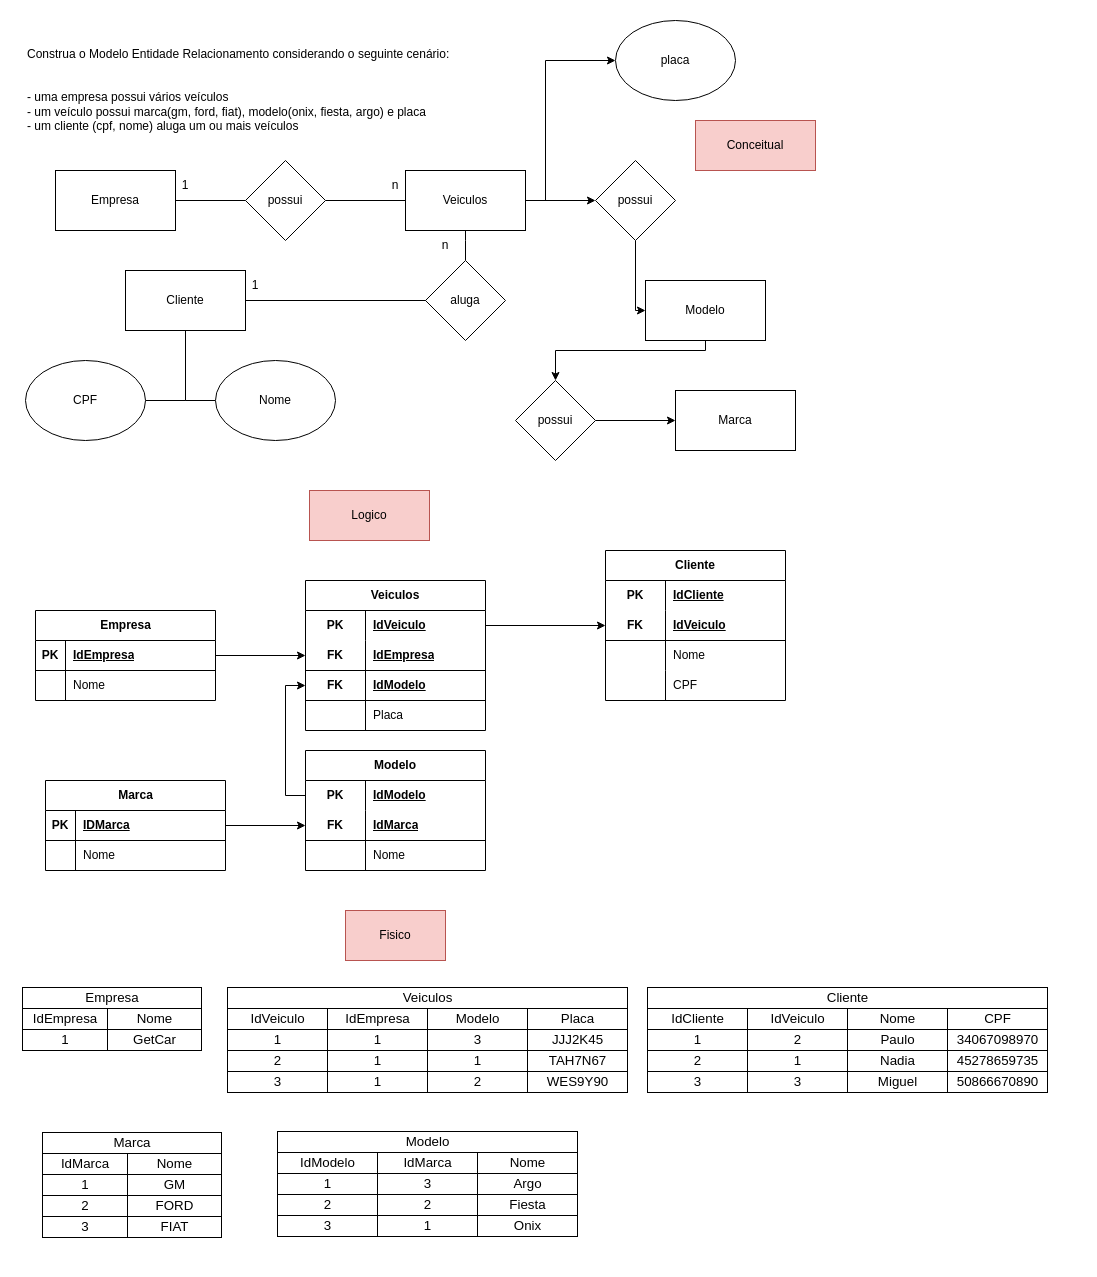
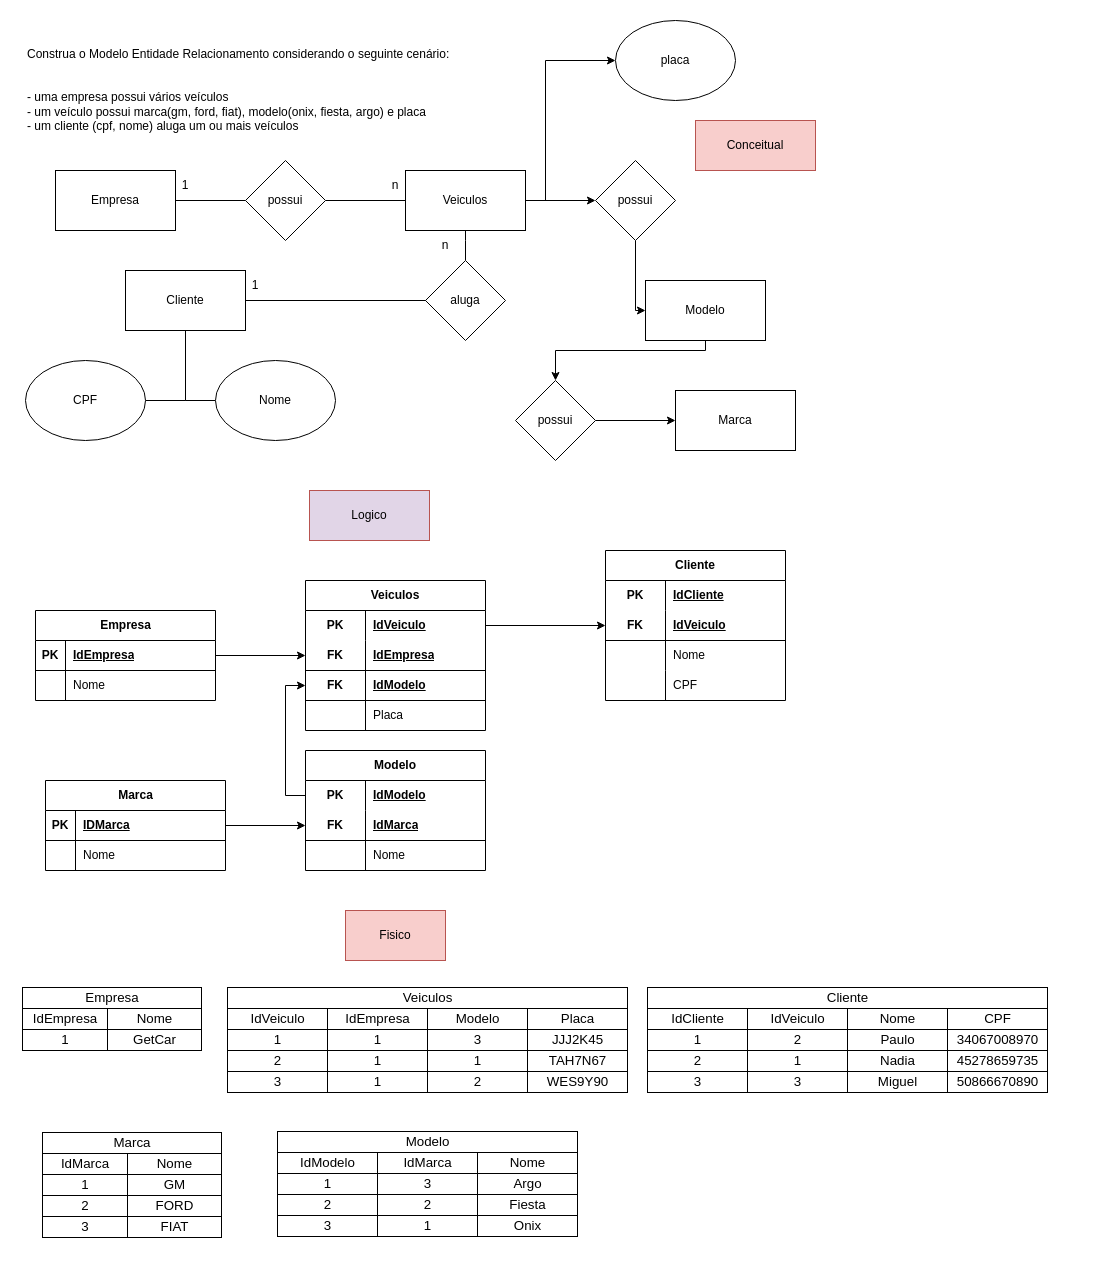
(370, 516) -> (370, 516)
(725, 1024) -> (725, 1024)
